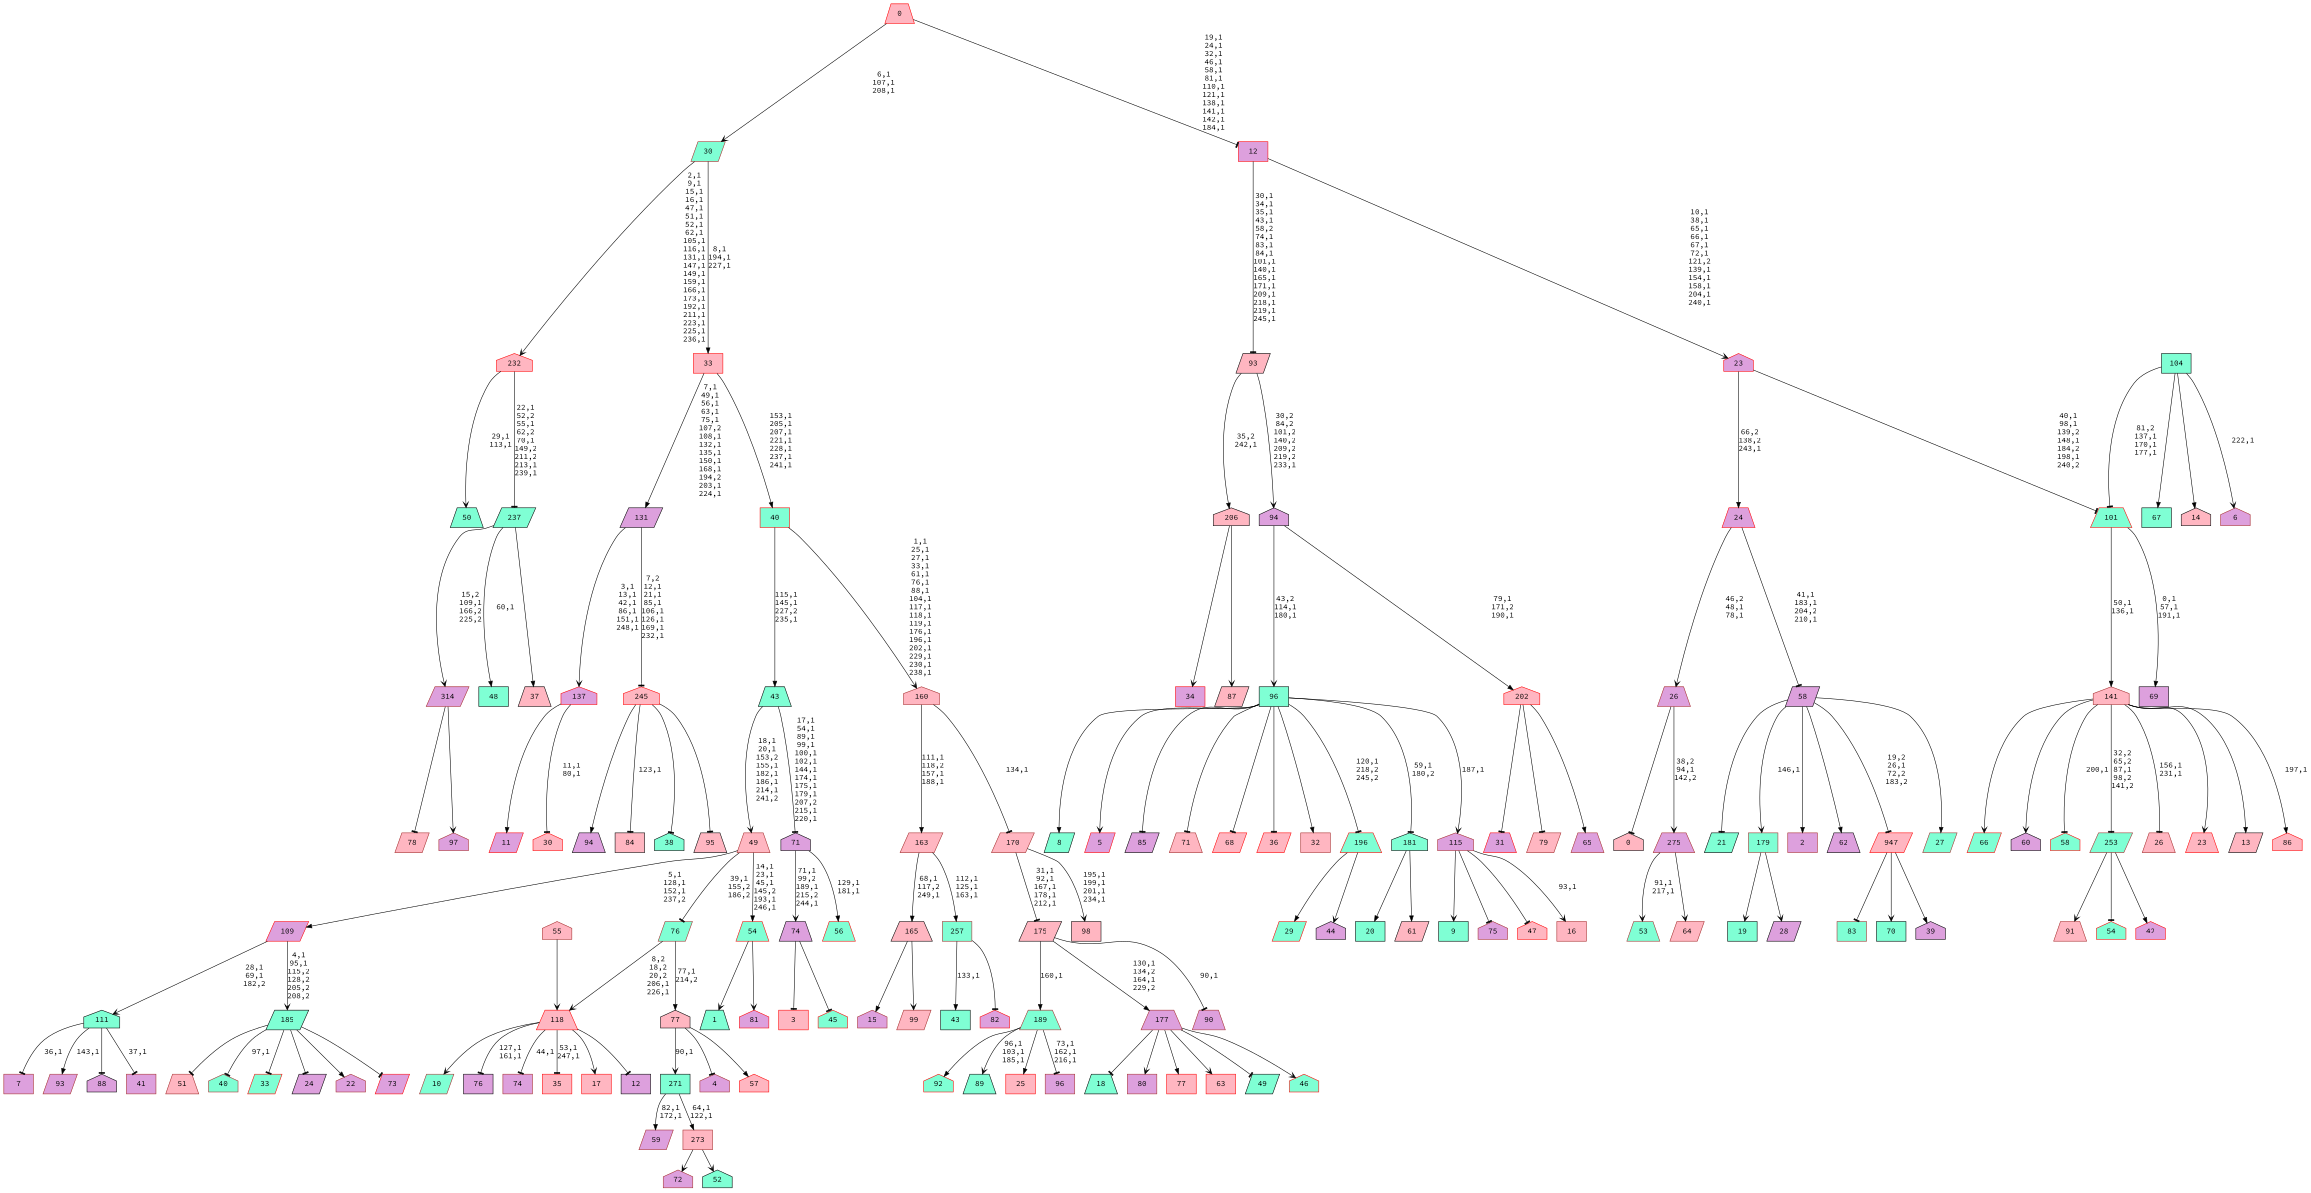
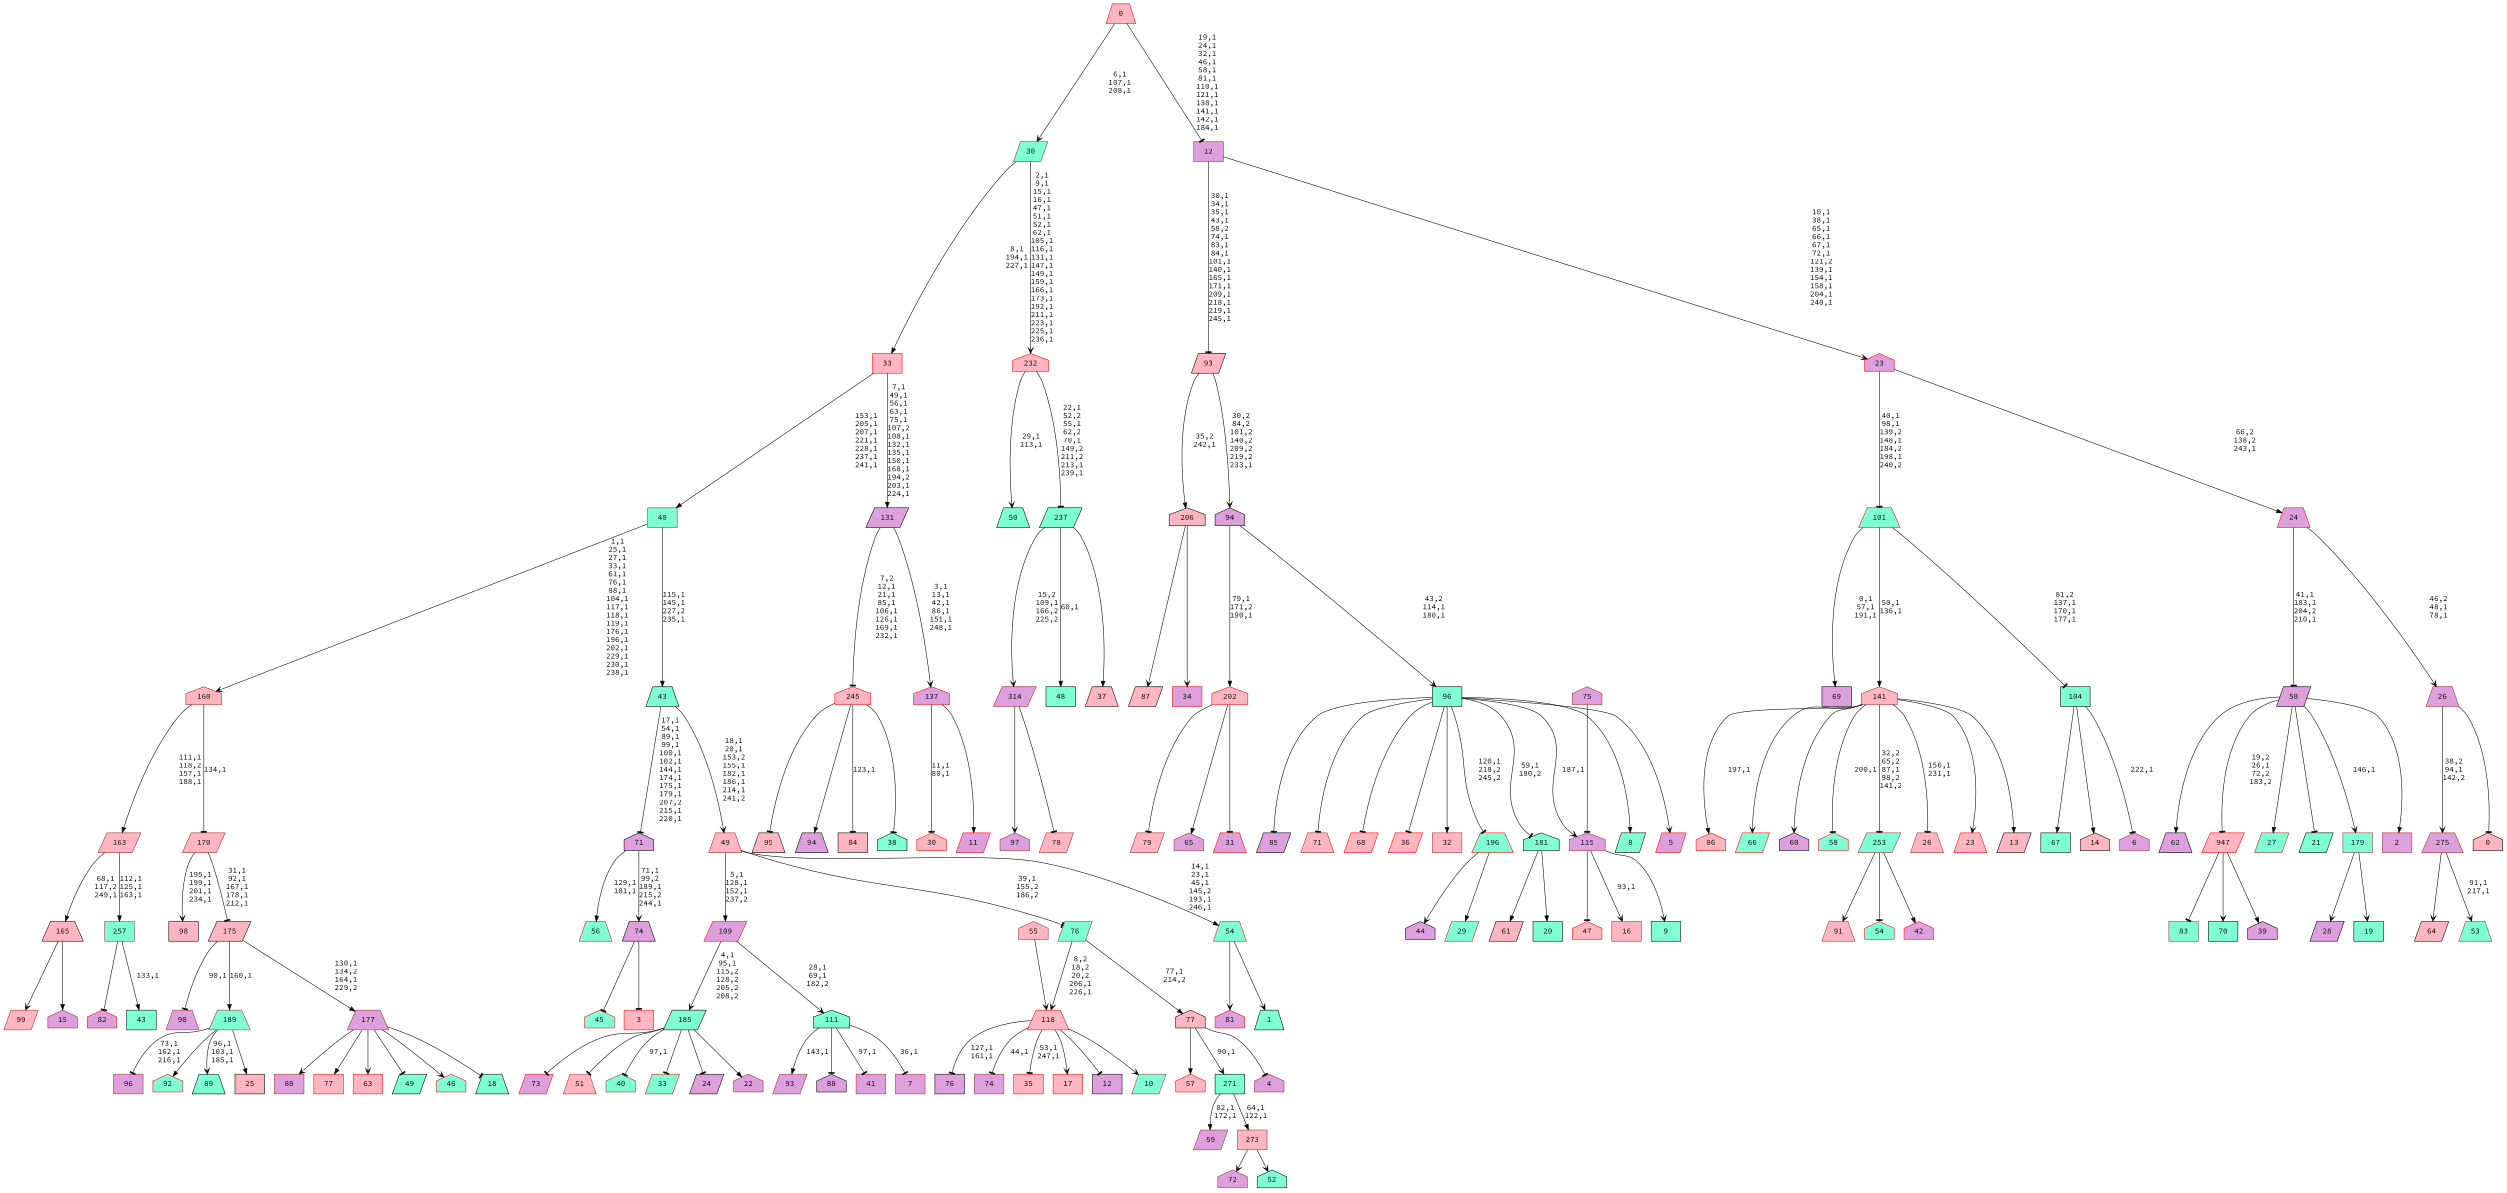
(2115, 426) -> (1980, 604)
(2216, 436) -> (2115, 766)
(1587, 843) -> (1189, 843)
(1474, 885) -> (1587, 767)
(1687, 931) -> (2432, 931)
(138, 1052) -> (868, 1052)
(1021, 1084) -> (250, 1084)
